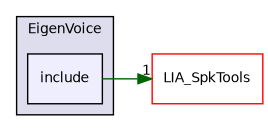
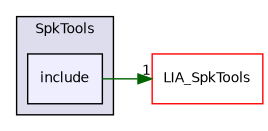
(65, 30) -> (65, 30)
